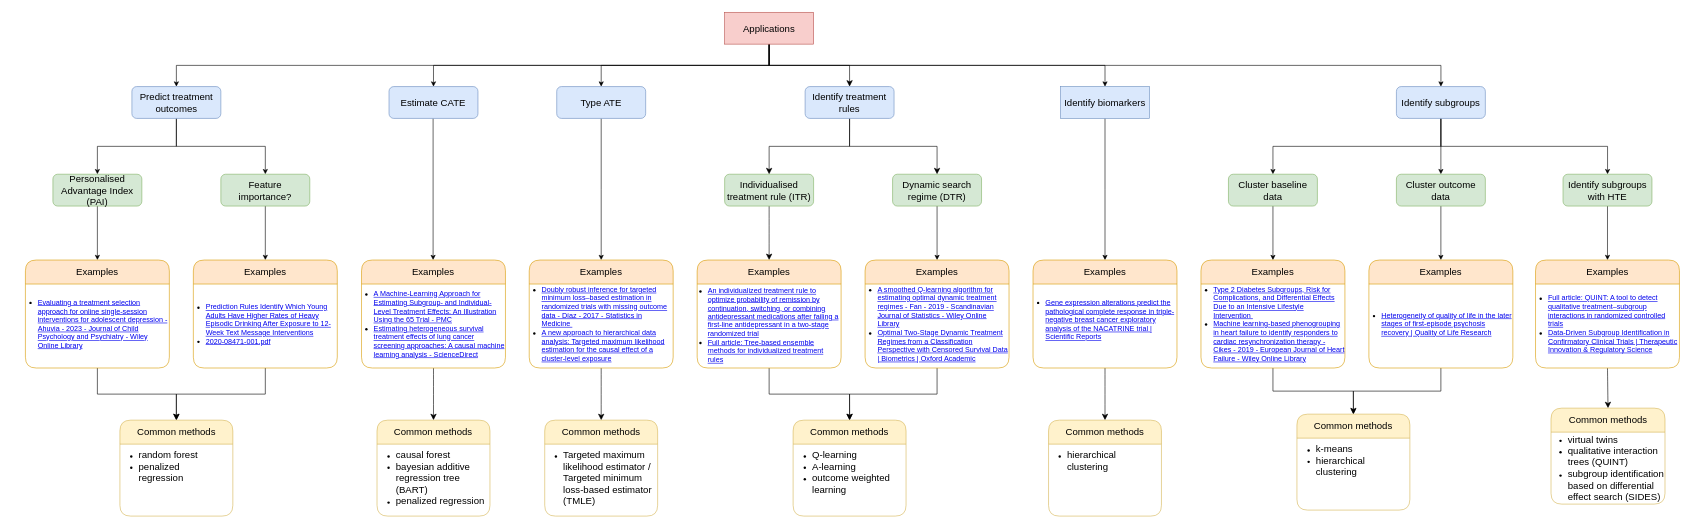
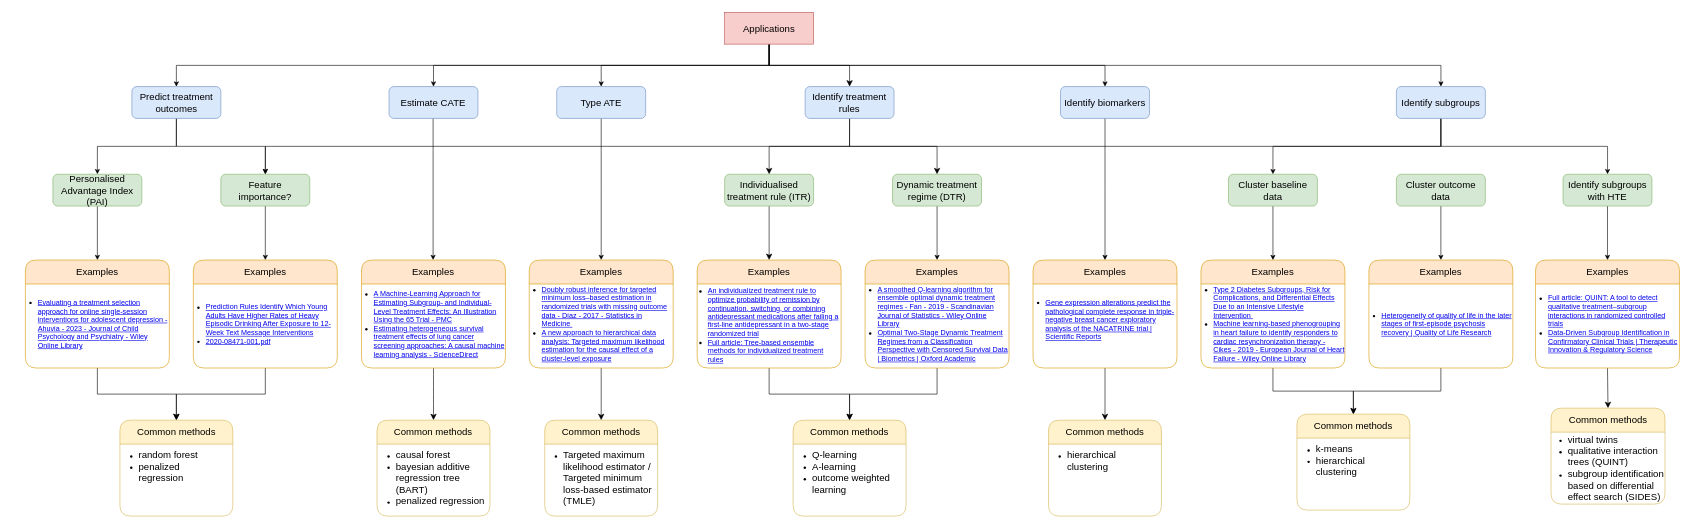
(1105, 103) -> (1105, 103)
(1441, 168) -> (516, 146)
(937, 191) -> (937, 191)
(931, 324) -> (931, 324)
